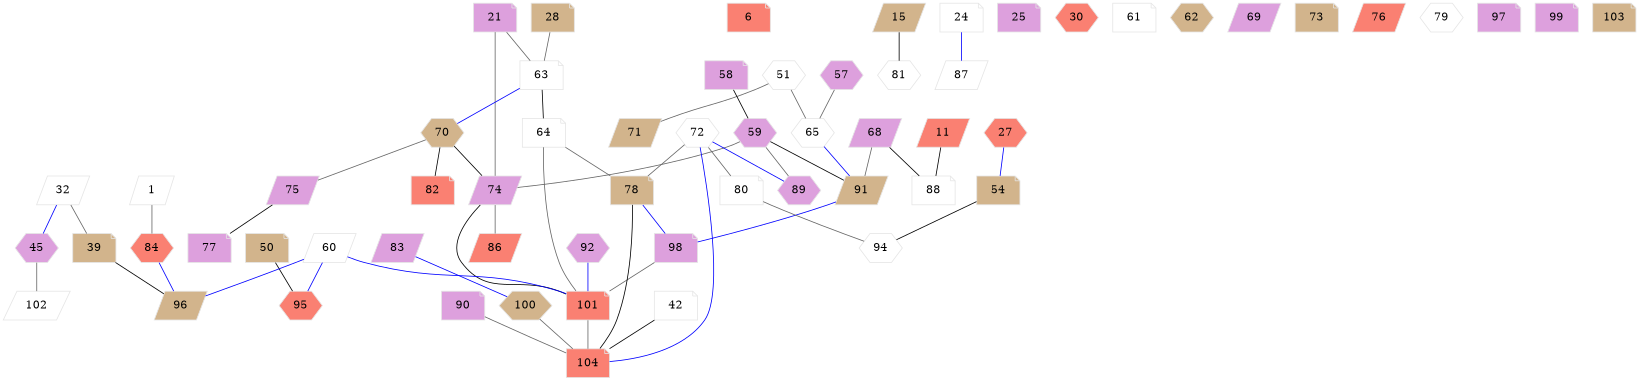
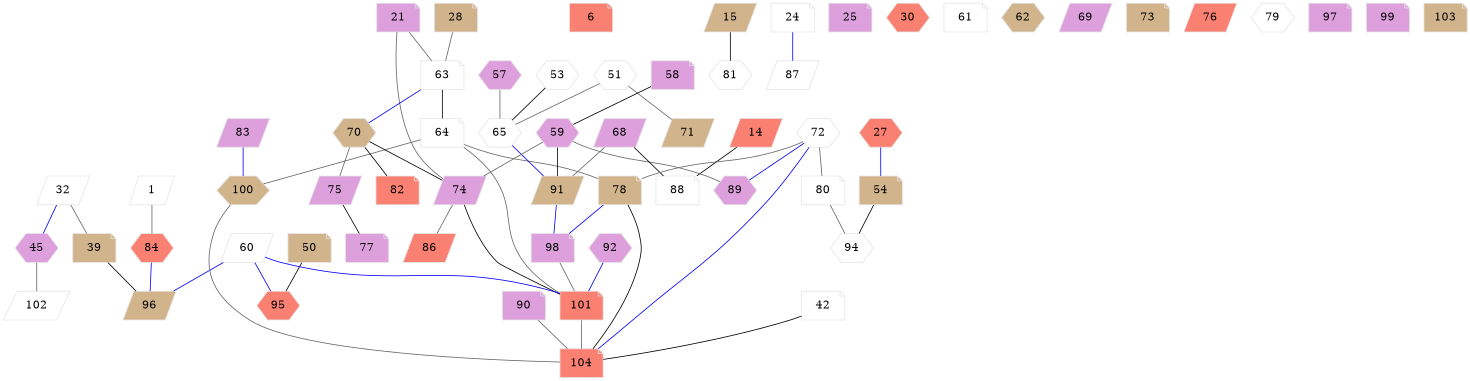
none -> (558, 75)
(943, 133) -> (756, 133)
none -> (338, 163)
